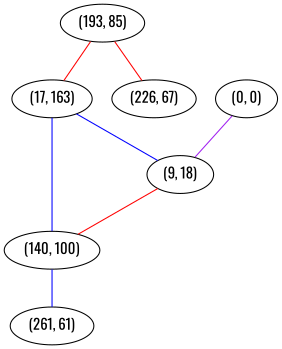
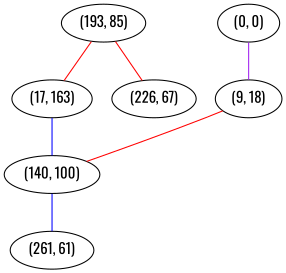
(117, 137) -> none
